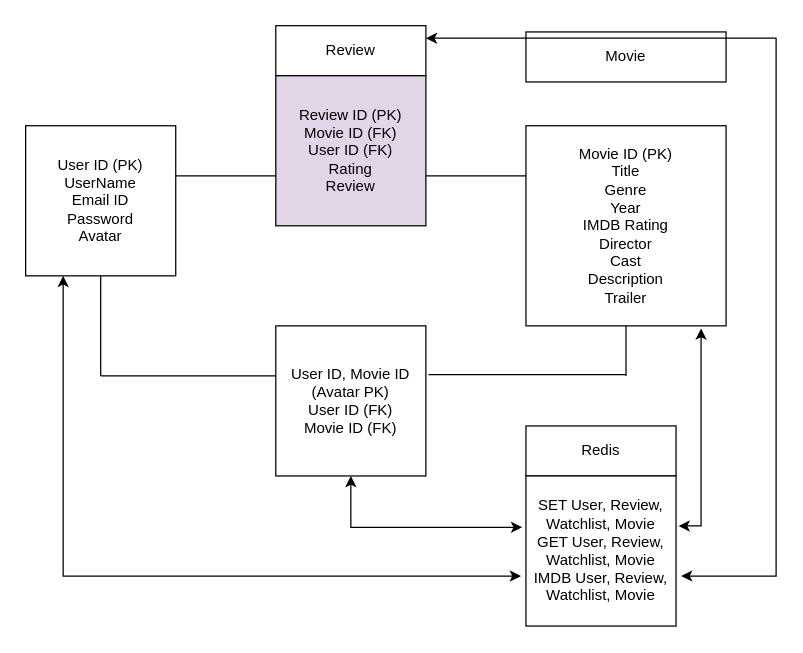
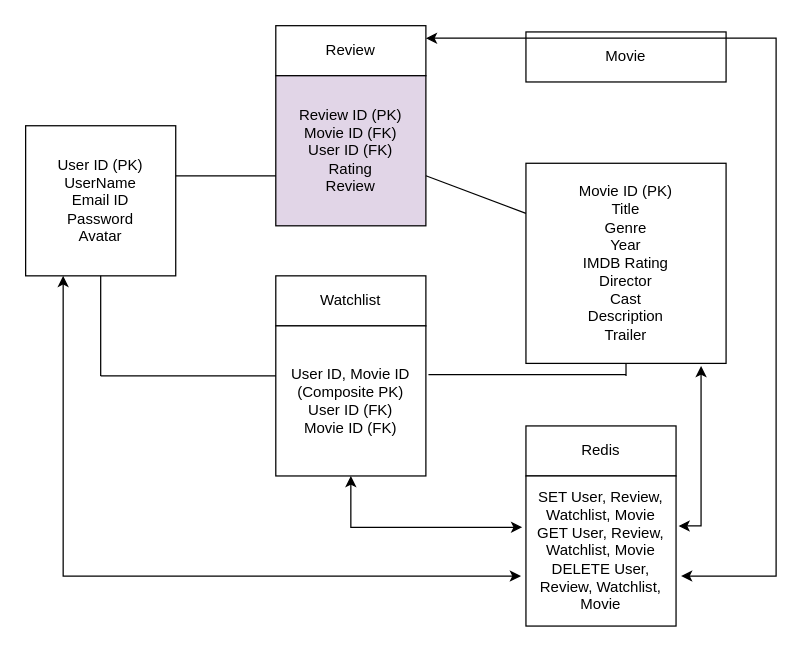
(626, 226) -> (626, 263)
none -> (351, 301)
(351, 401) -> (351, 401)
(601, 551) -> (601, 551)
